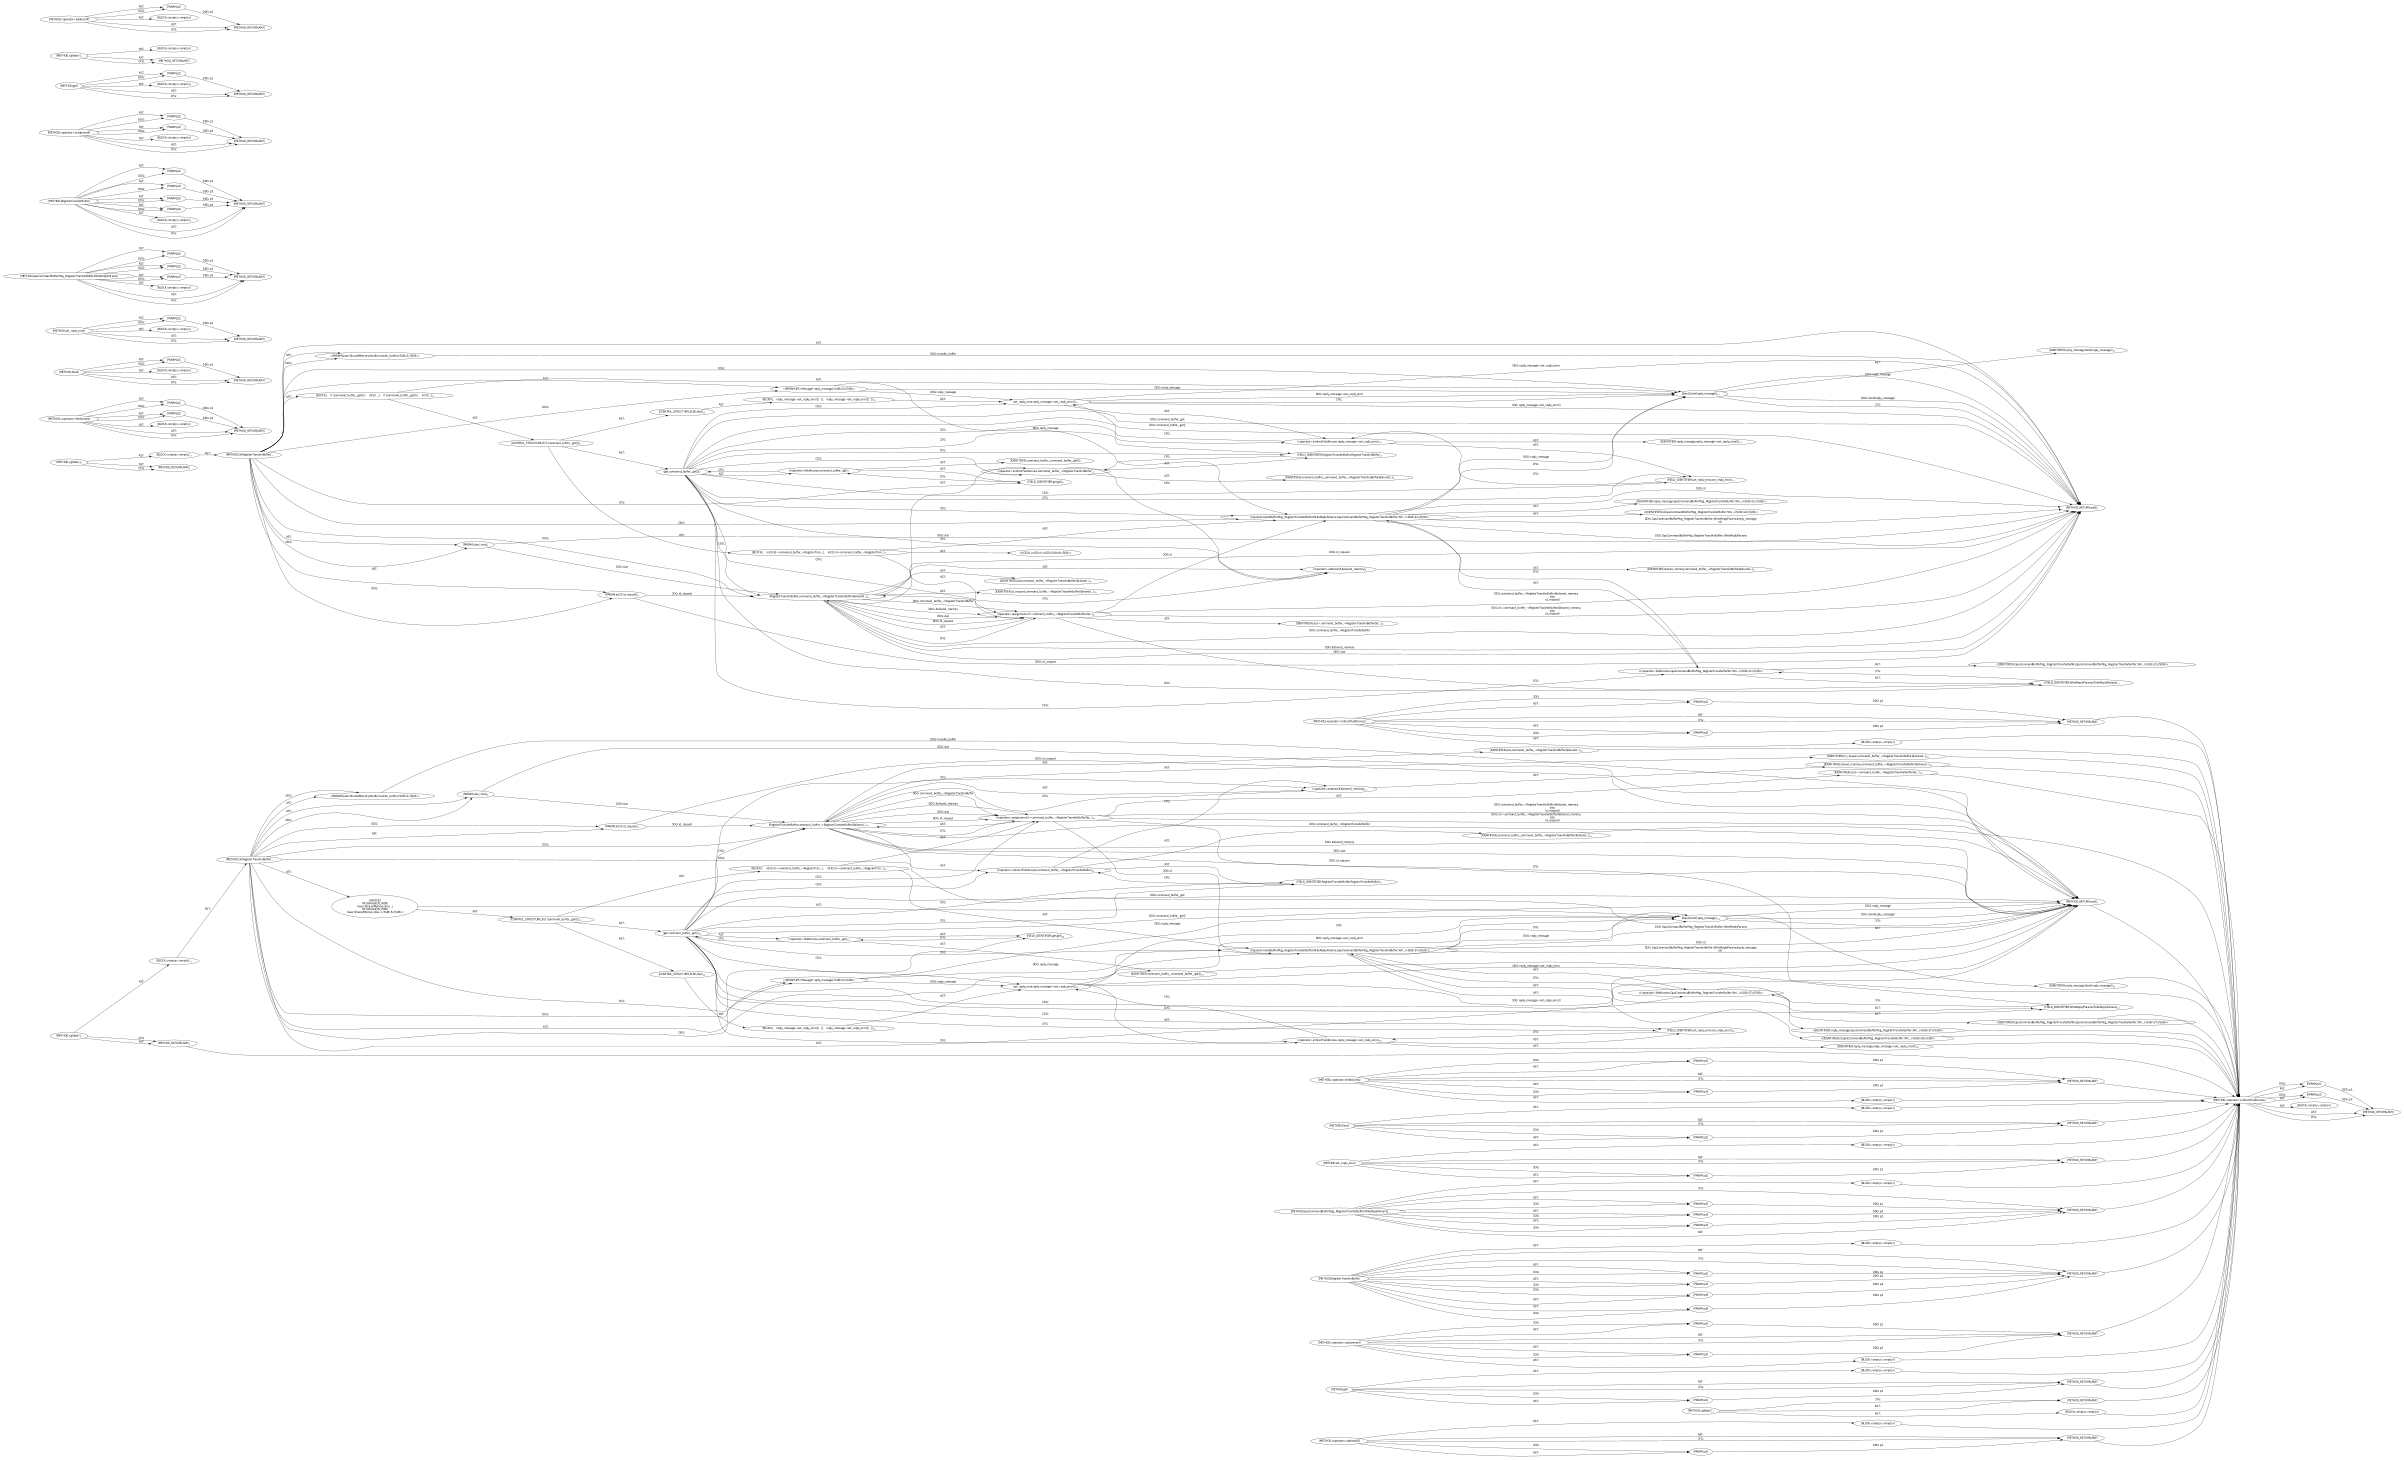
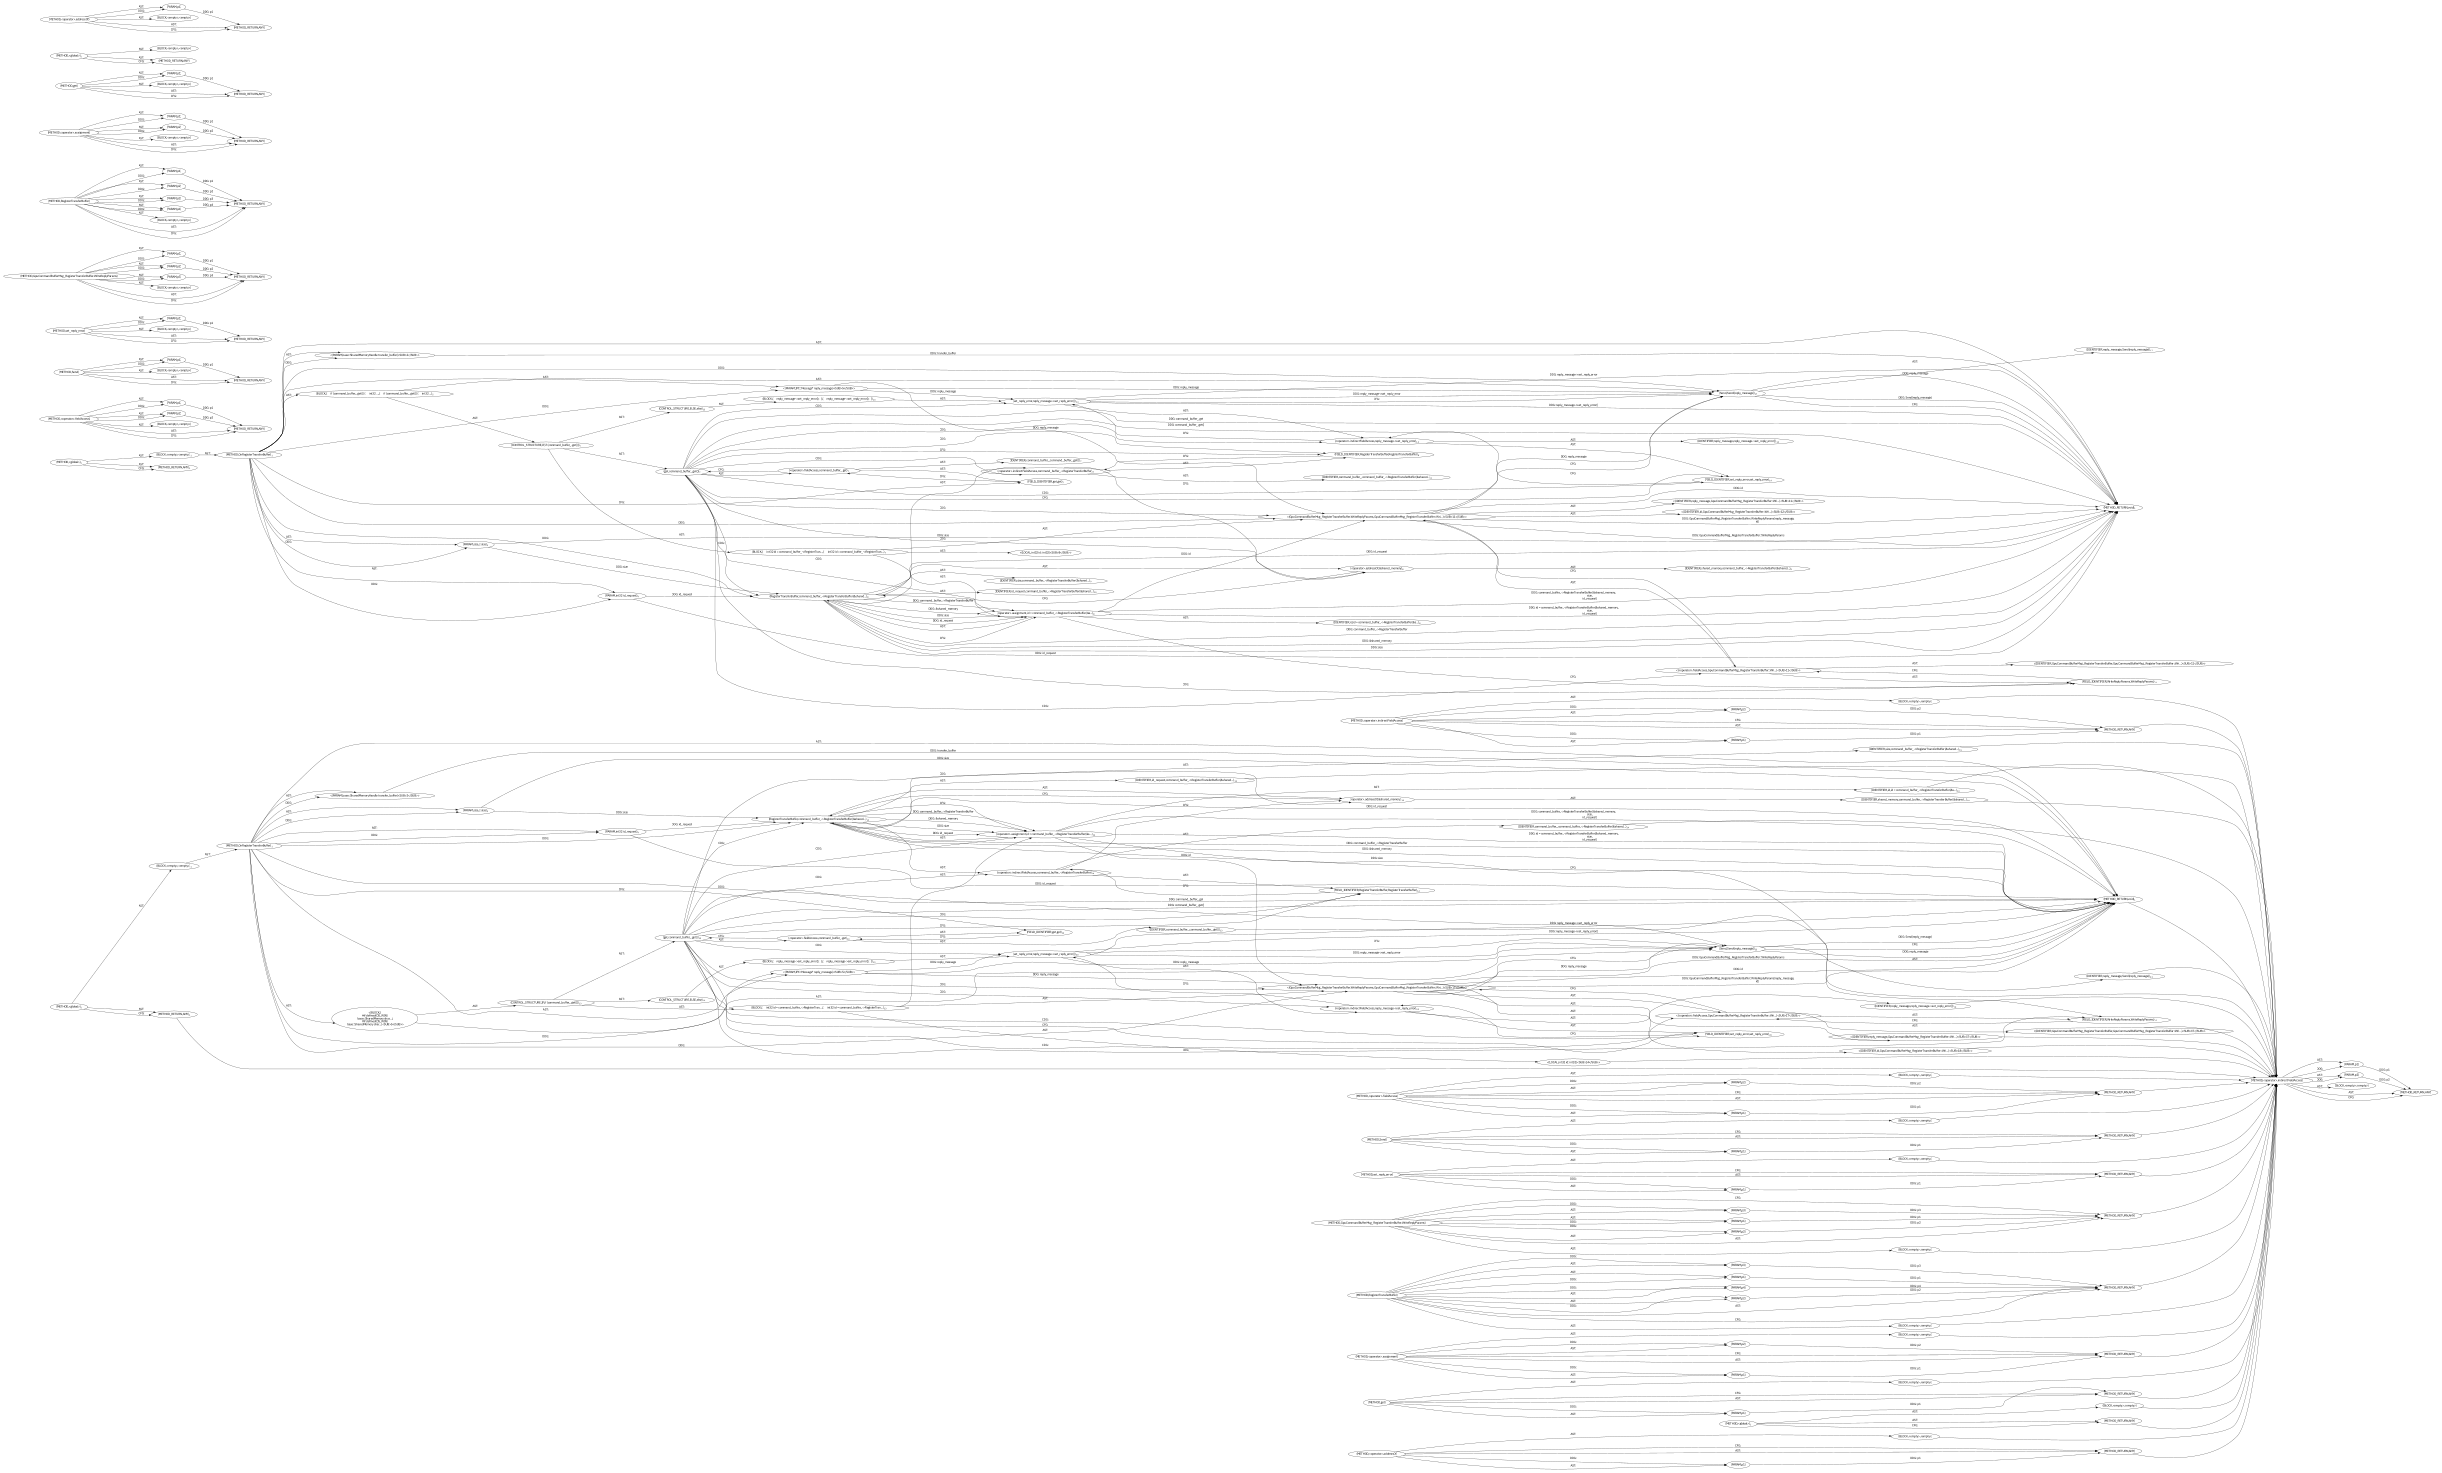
none -> (1574, 1062)
